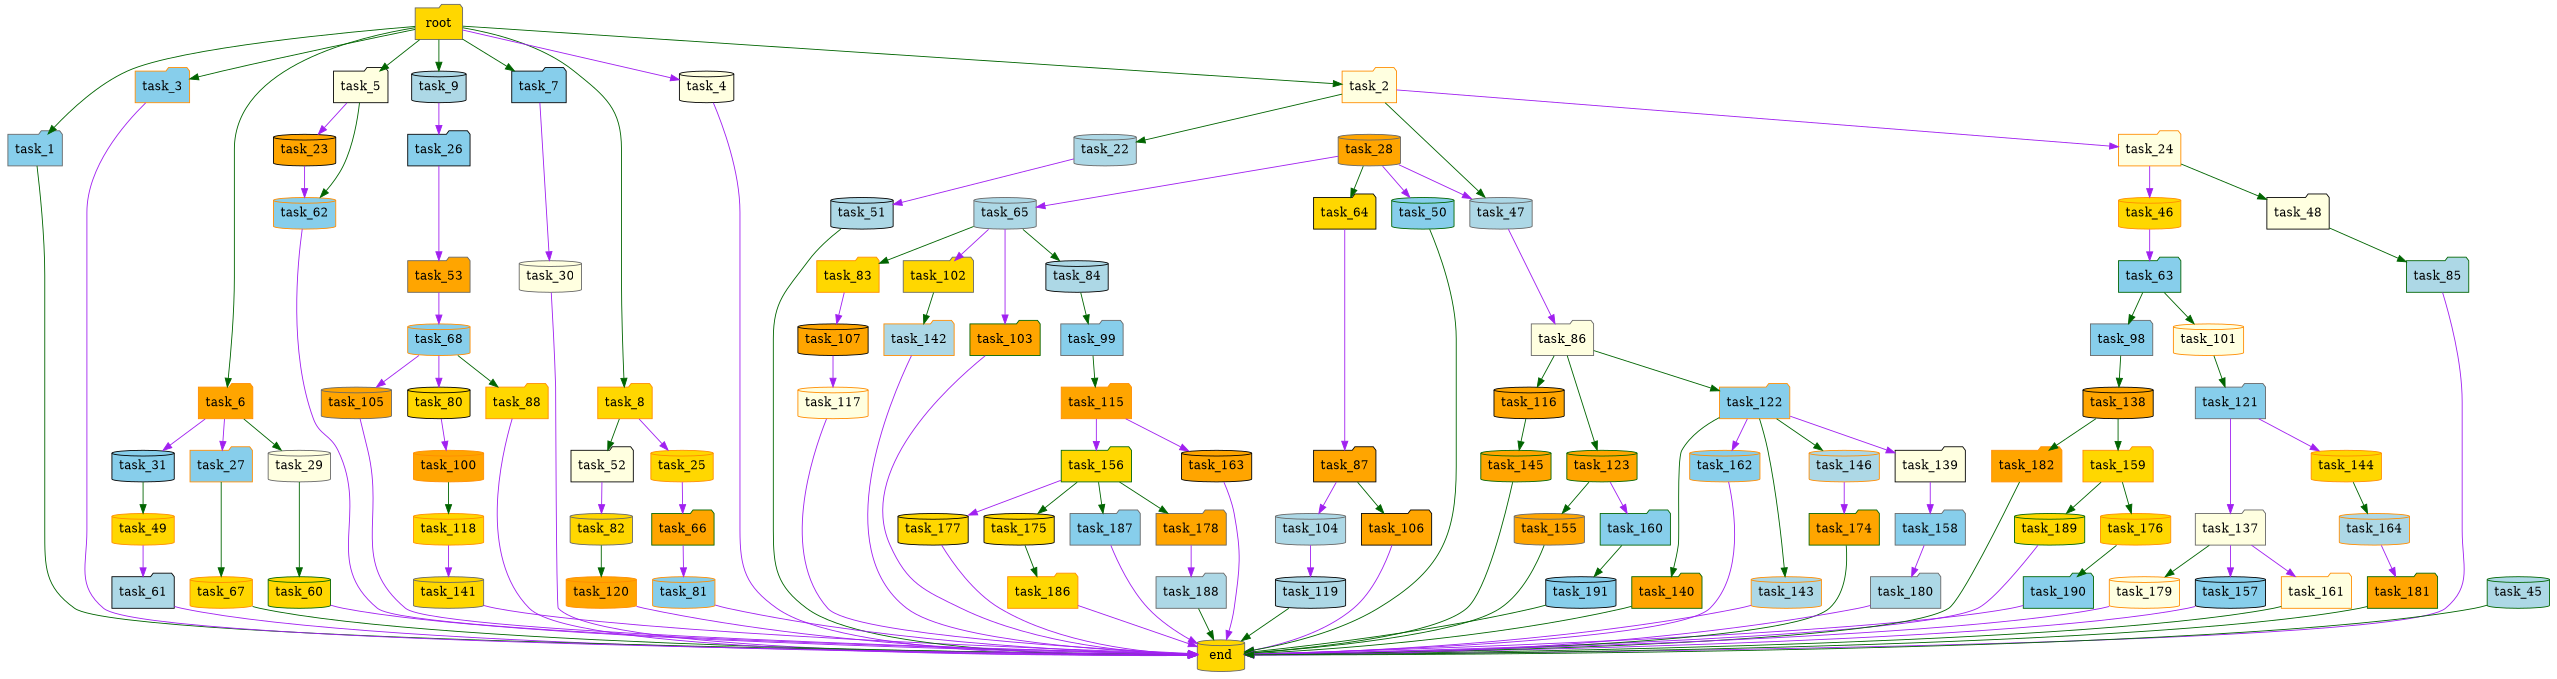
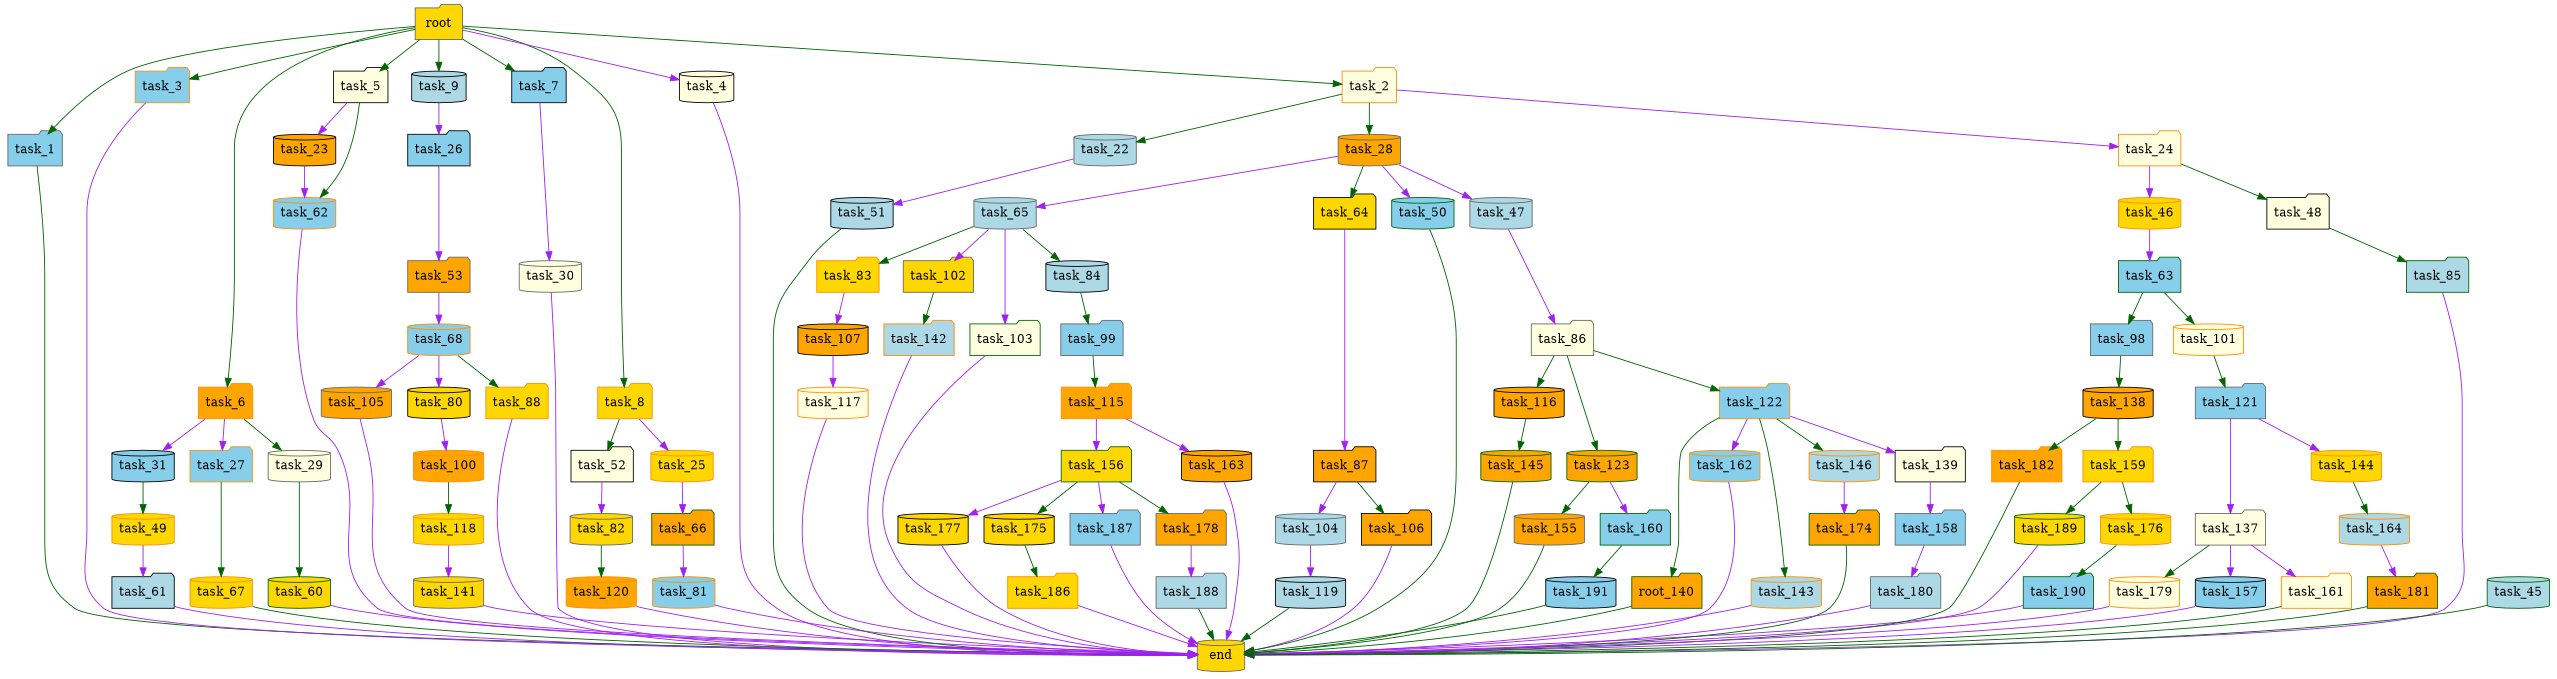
(1432, 147) -> (1369, 114)
(1005, 340) -> (1005, 340)
(1100, 493) -> (1100, 493)
(1667, 592) -> (1667, 592)
